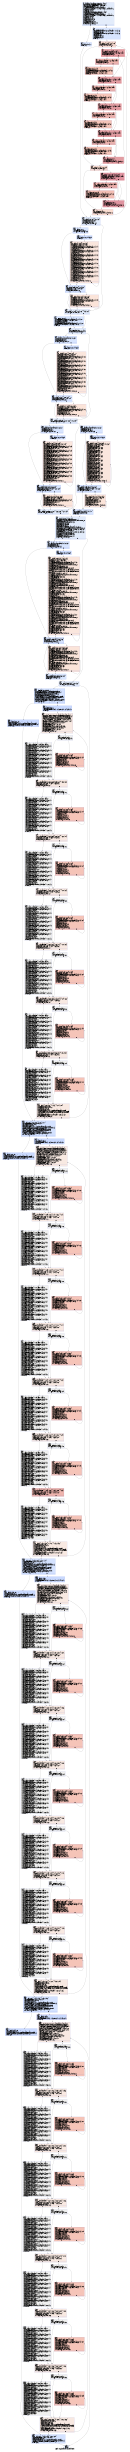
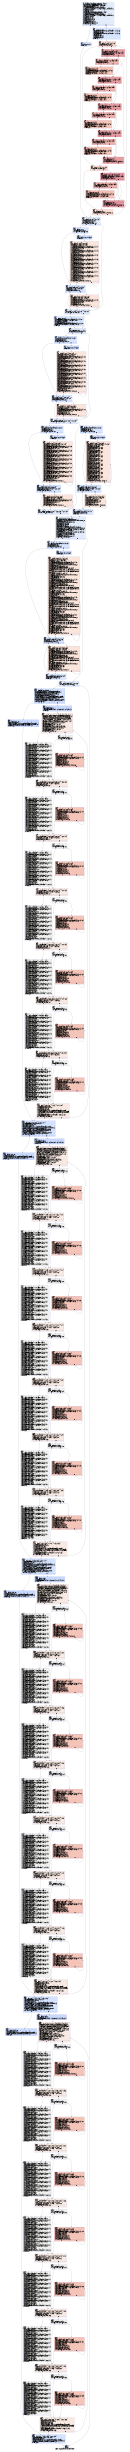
(48, 1492) -> (48, 1492)
